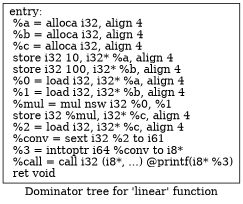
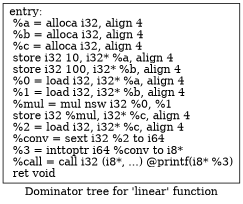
(87, 139) -> (87, 139)
